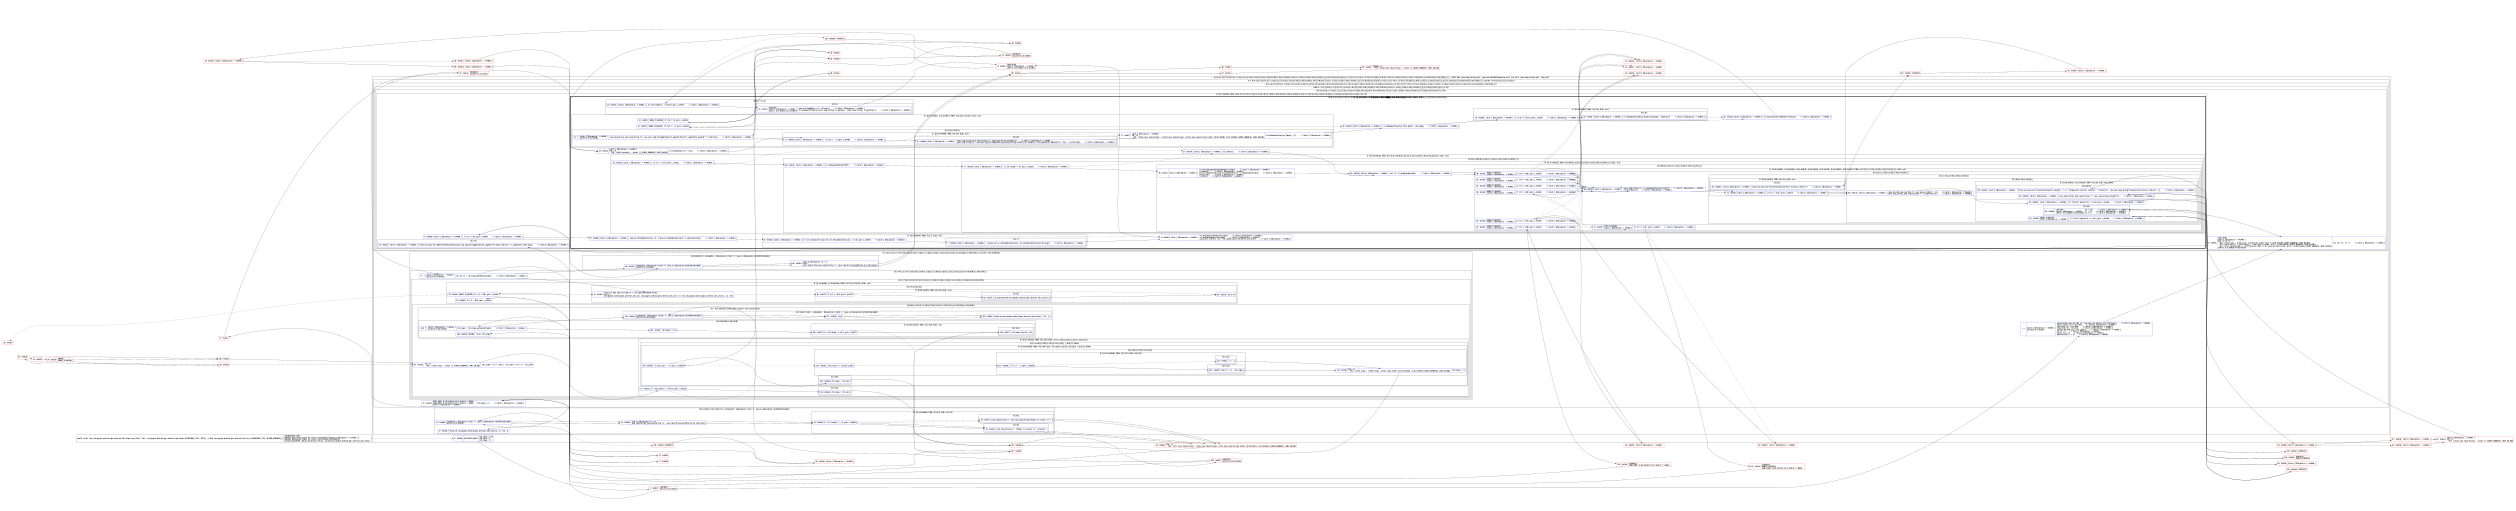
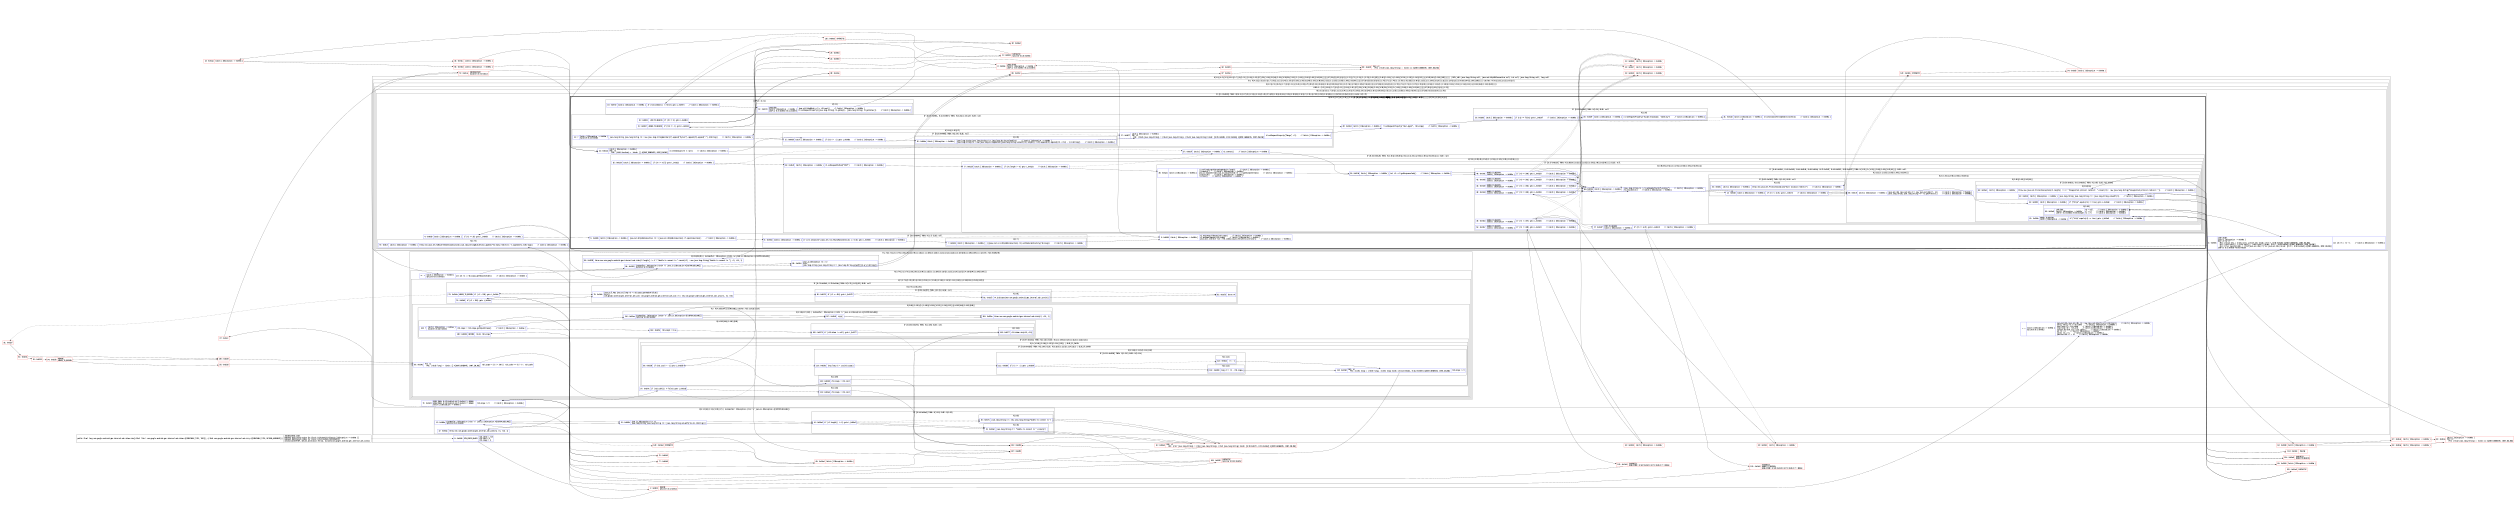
(1378, 67) -> (1376, 67)
(474, 72) -> (475, 72)
(656, 120) -> (656, 120)
none -> (663, 261)
(581, 283) -> (542, 298)
(131, 364) -> (15, 350)
(2302, 451) -> (2302, 451)
(664, 487) -> (662, 487)
